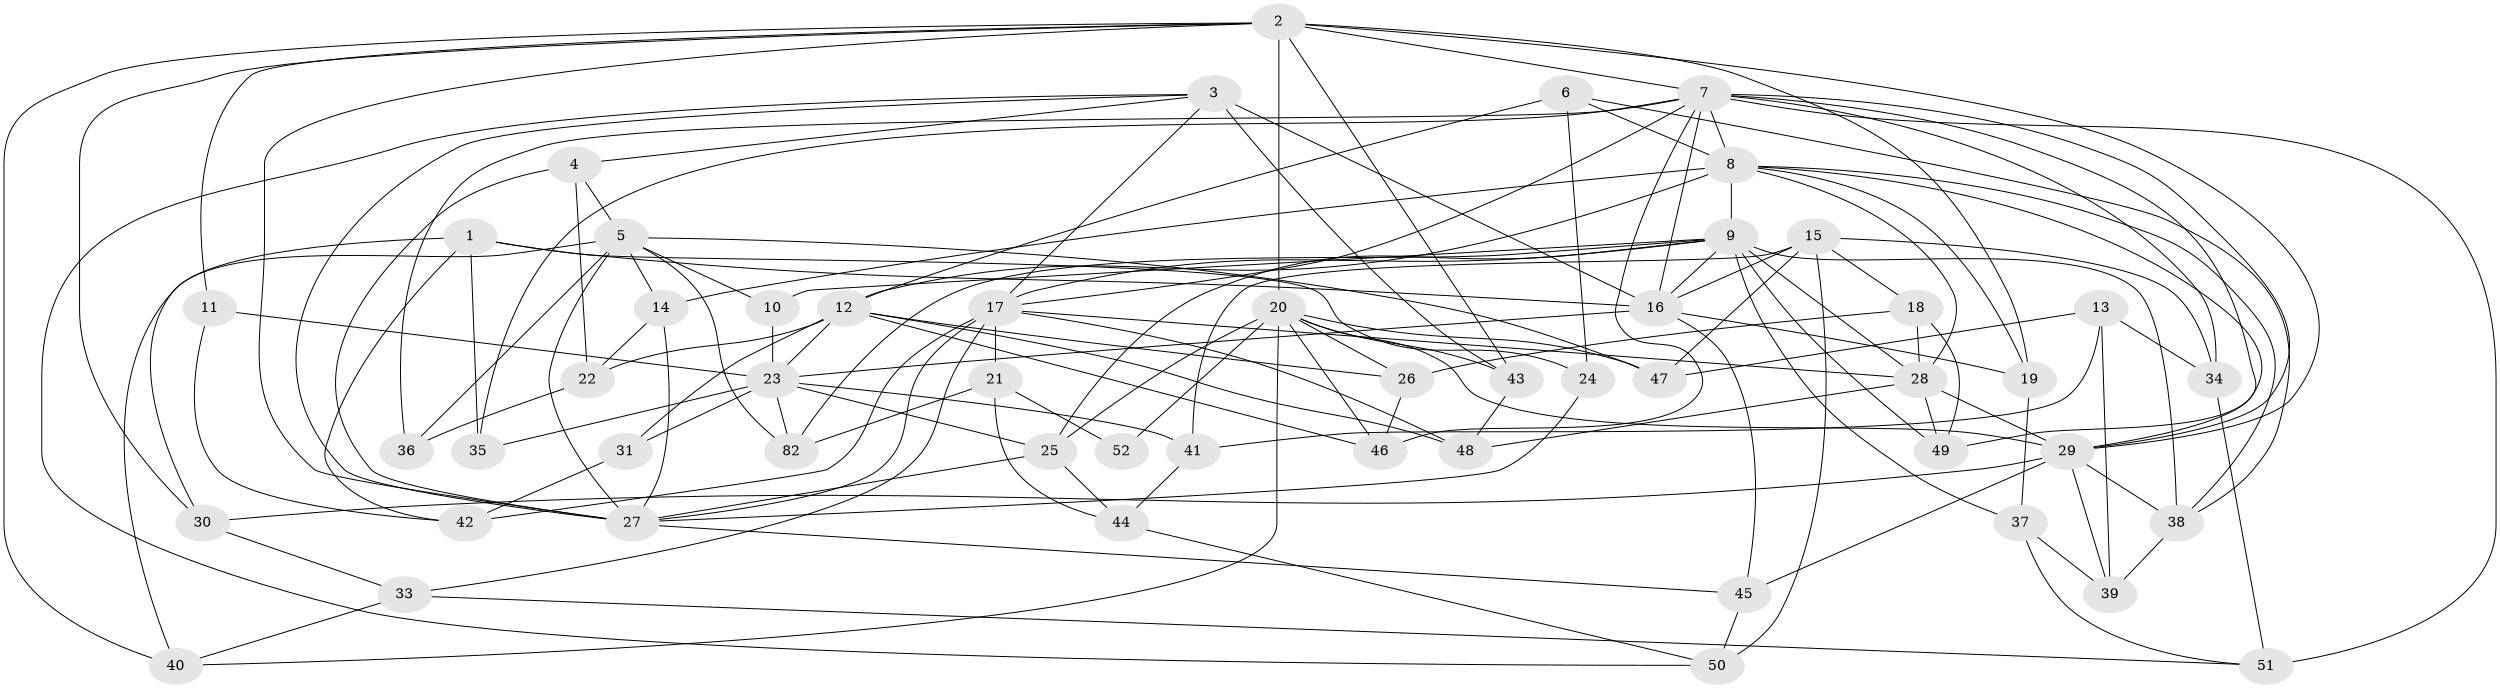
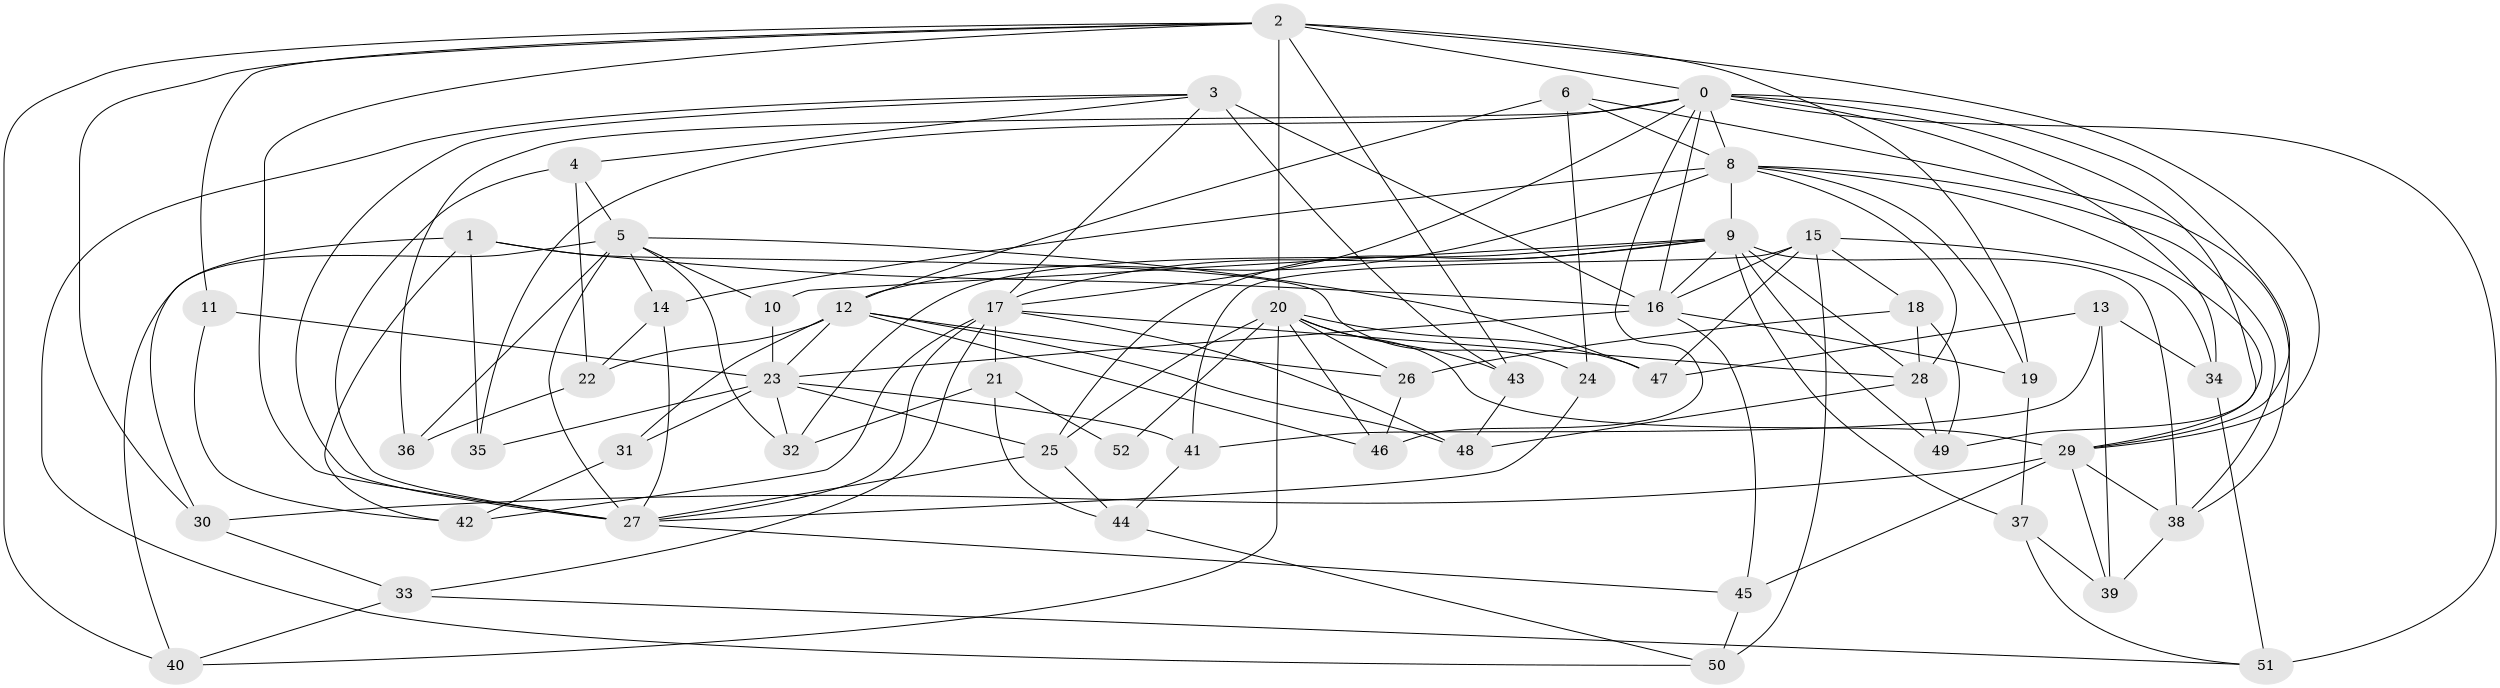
(1704, 93) -> (1704, 93)
(2004, 421) -> none
(792, 451) -> (792, 451)
